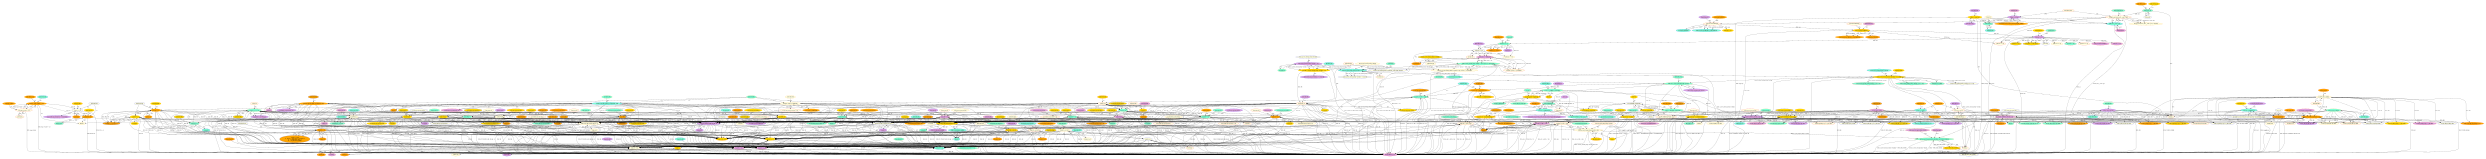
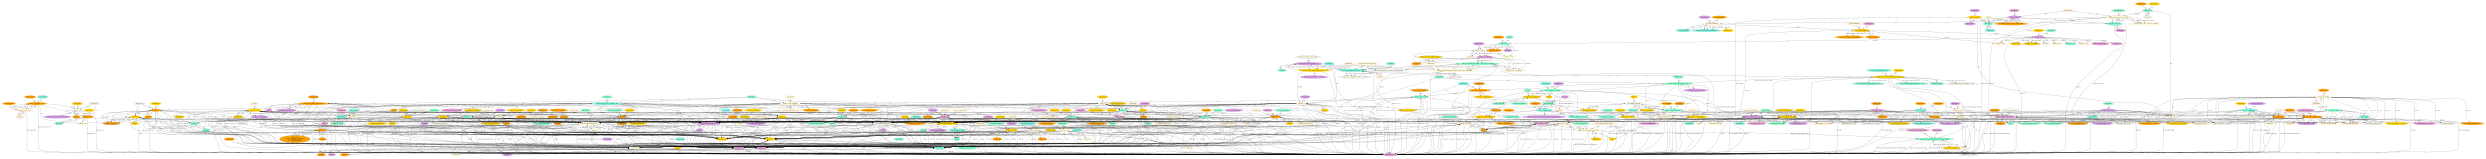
(1454, 77) -> (1454, 77)
(254, 110) -> (254, 110)
